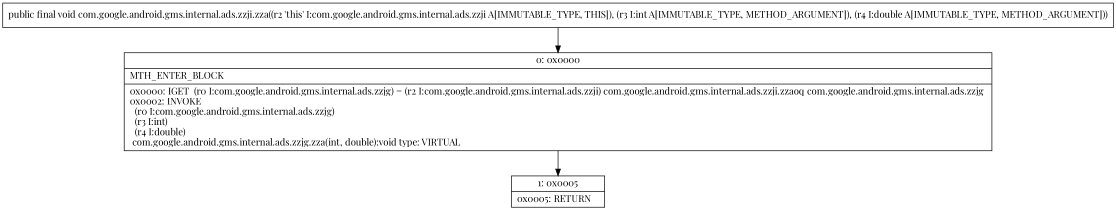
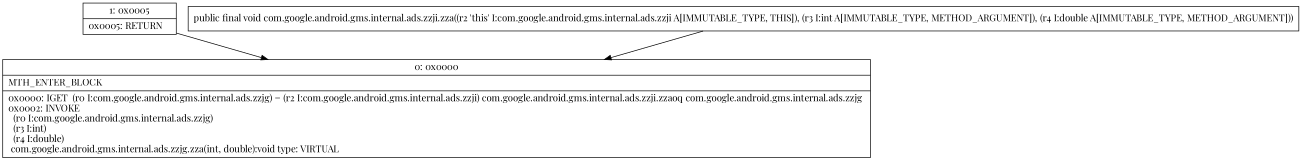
(558, 160) -> (219, 45)
